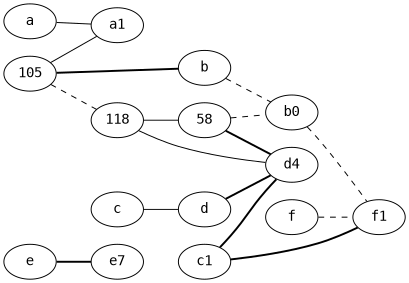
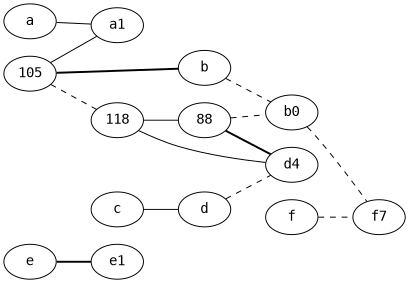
(205, 120) -> (205, 120)
(248, 187) -> (248, 187)
(379, 217) -> (379, 217)
(117, 262) -> (117, 262)
(205, 262) -> none
